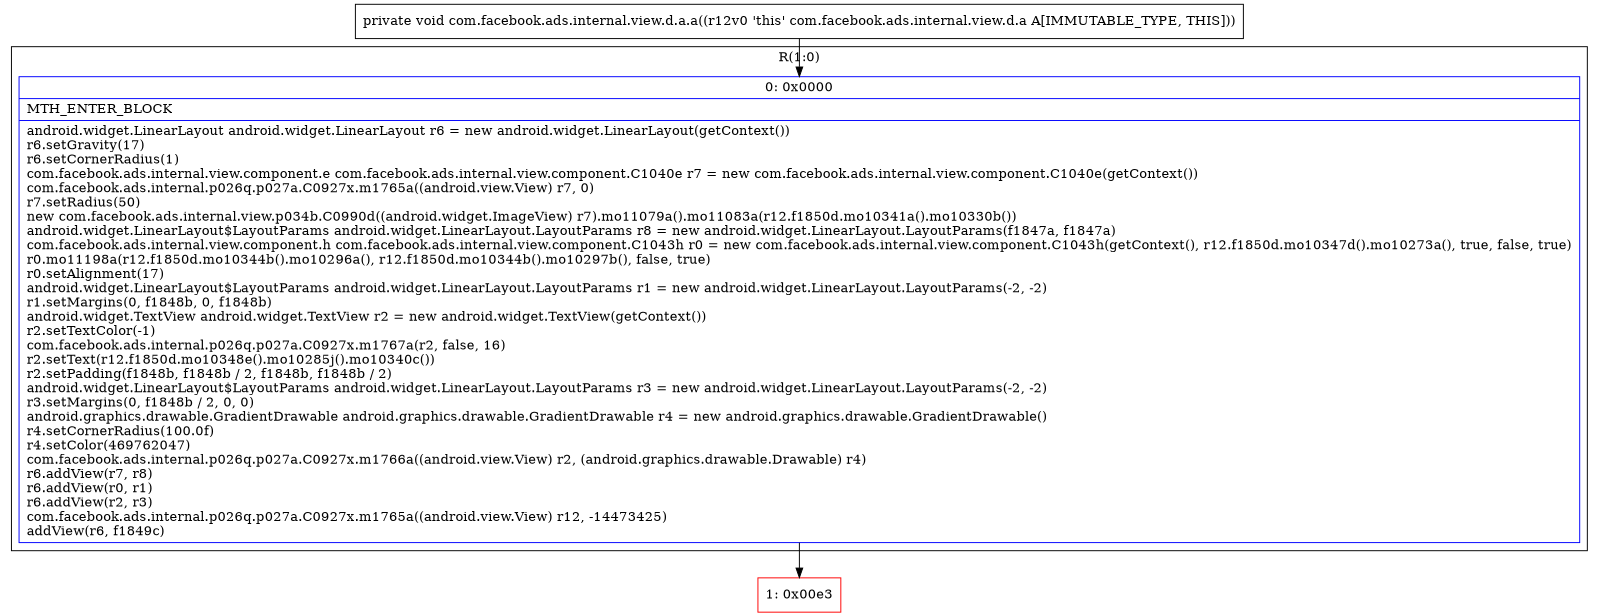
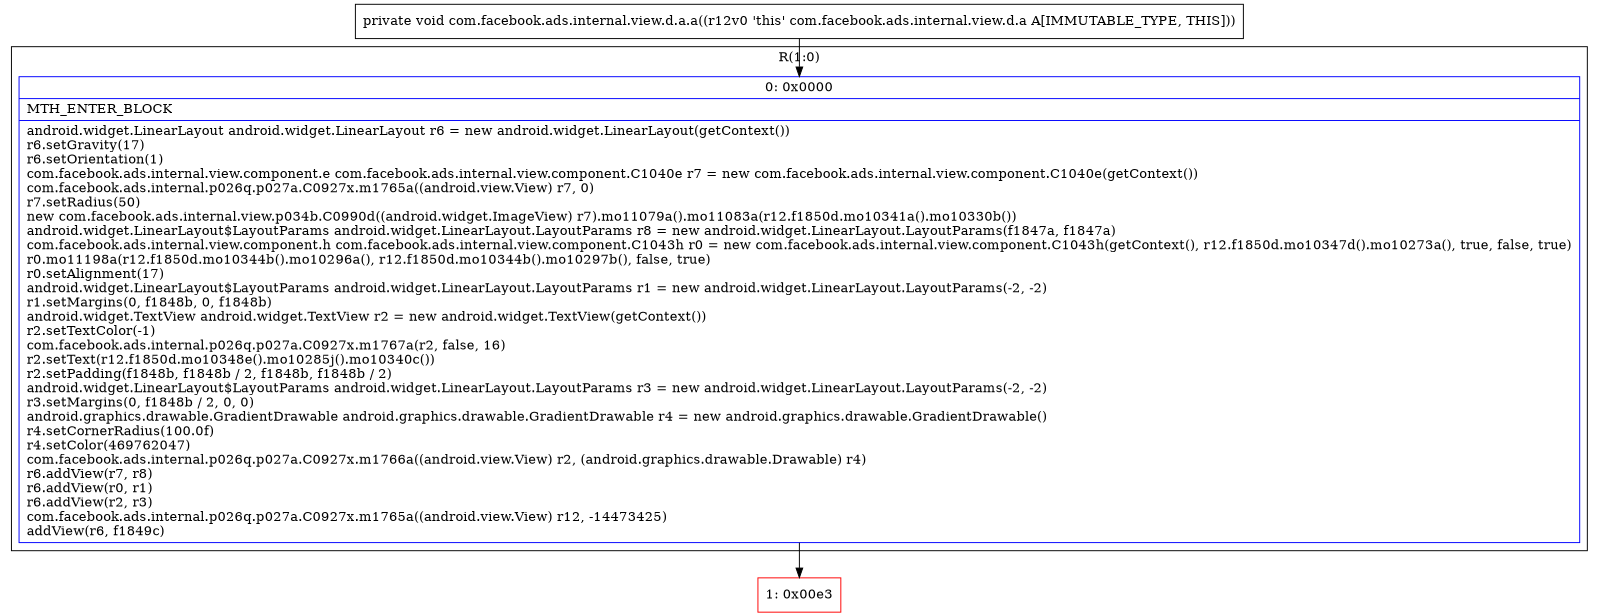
(103, 160) -> (95, 160)
